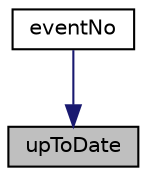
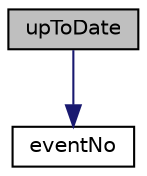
(73, 77) -> (73, 77)
